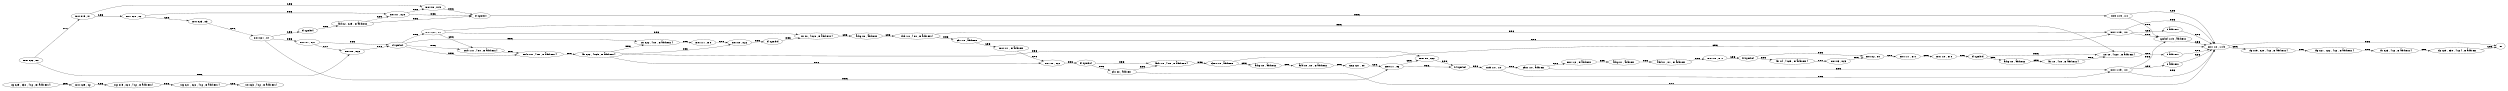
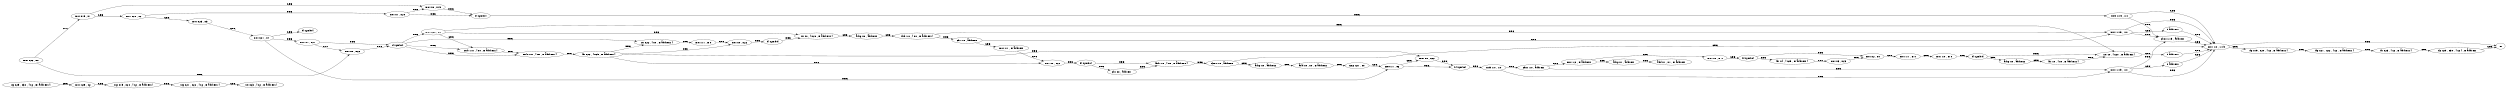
(353, 24) -> none
(2173, 39) -> (2173, 39)
(1696, 60) -> (1647, 56)
(1682, 84) -> none
